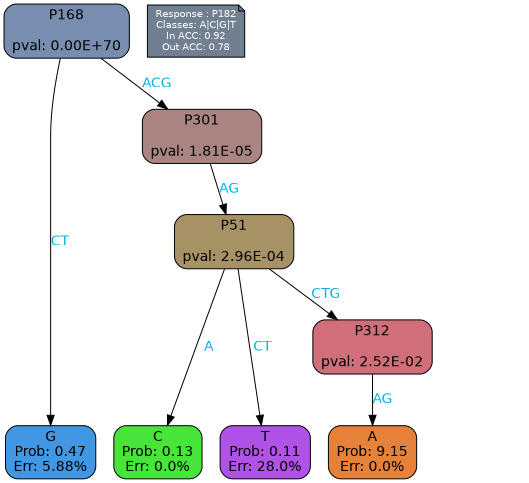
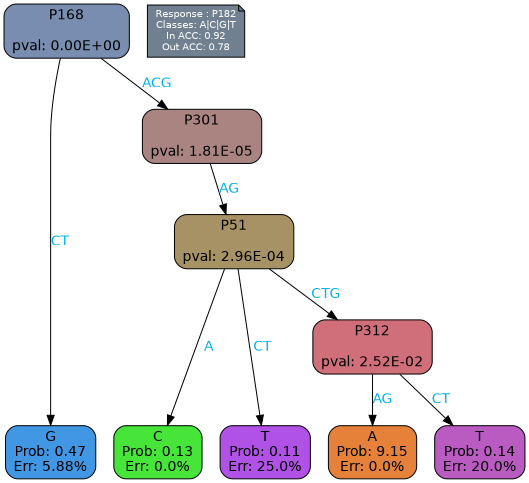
(67, 31) -> (67, 31)
(265, 452) -> (265, 452)
none -> (480, 452)
